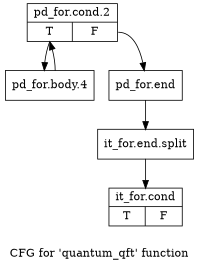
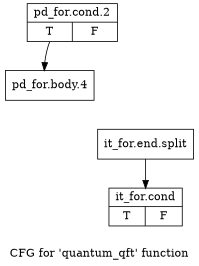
(54, 60) -> none
(146, 85) -> none
